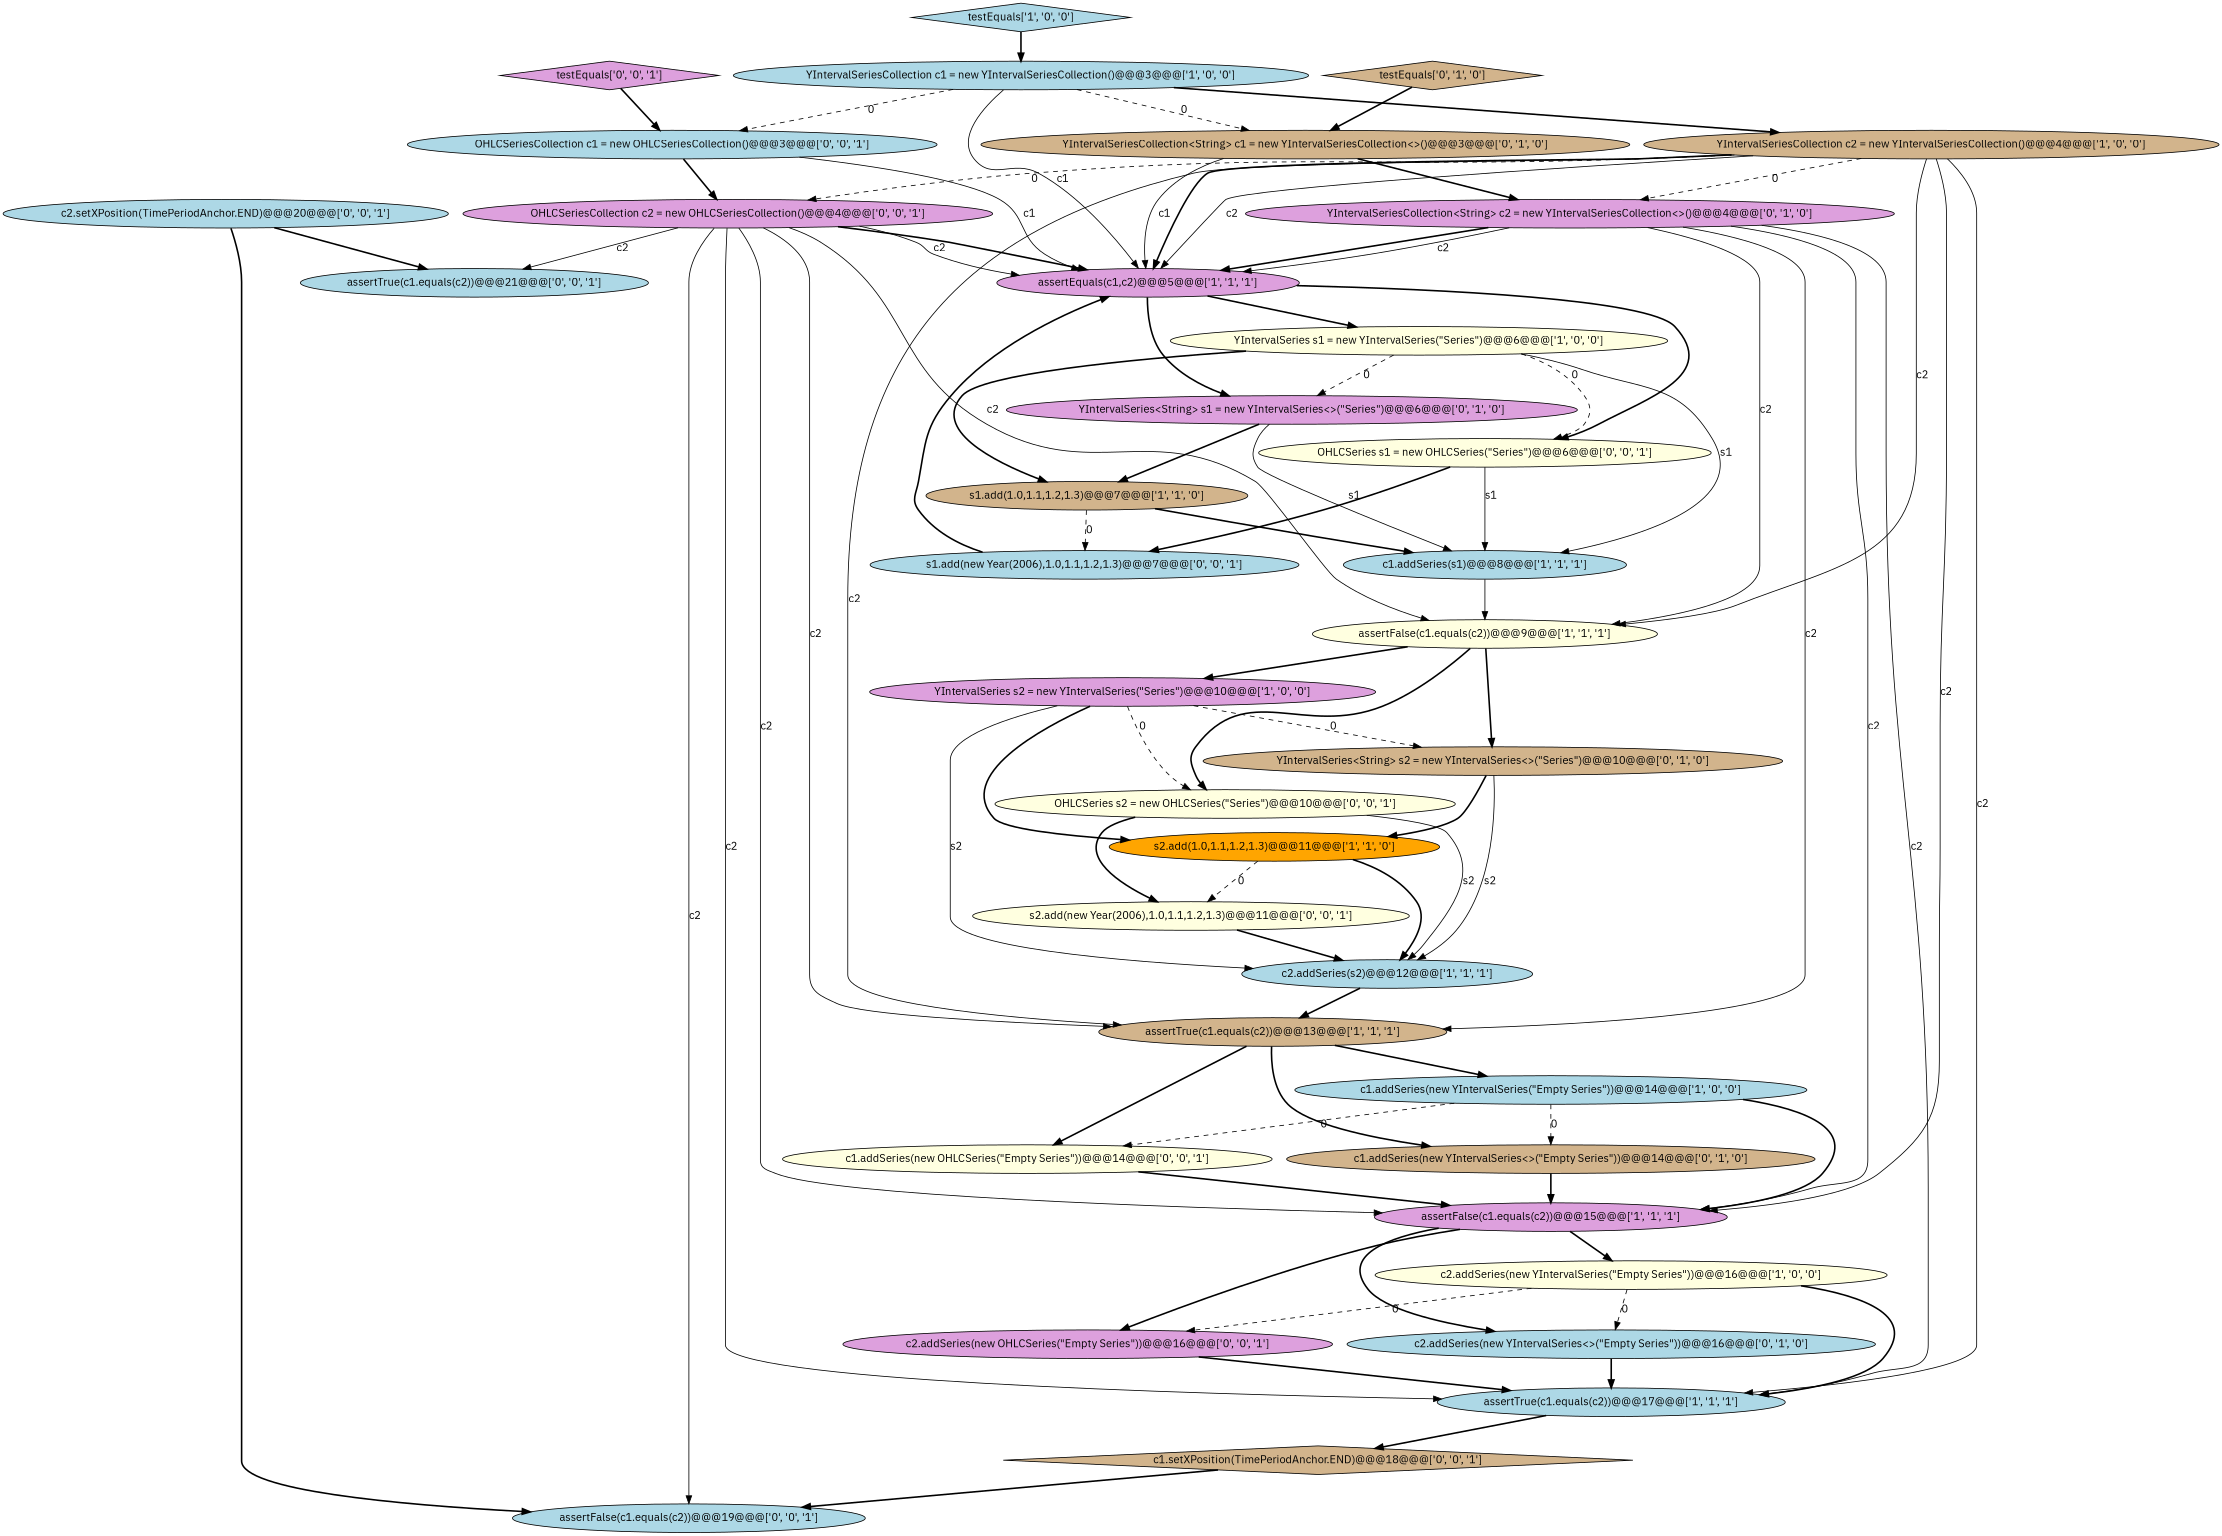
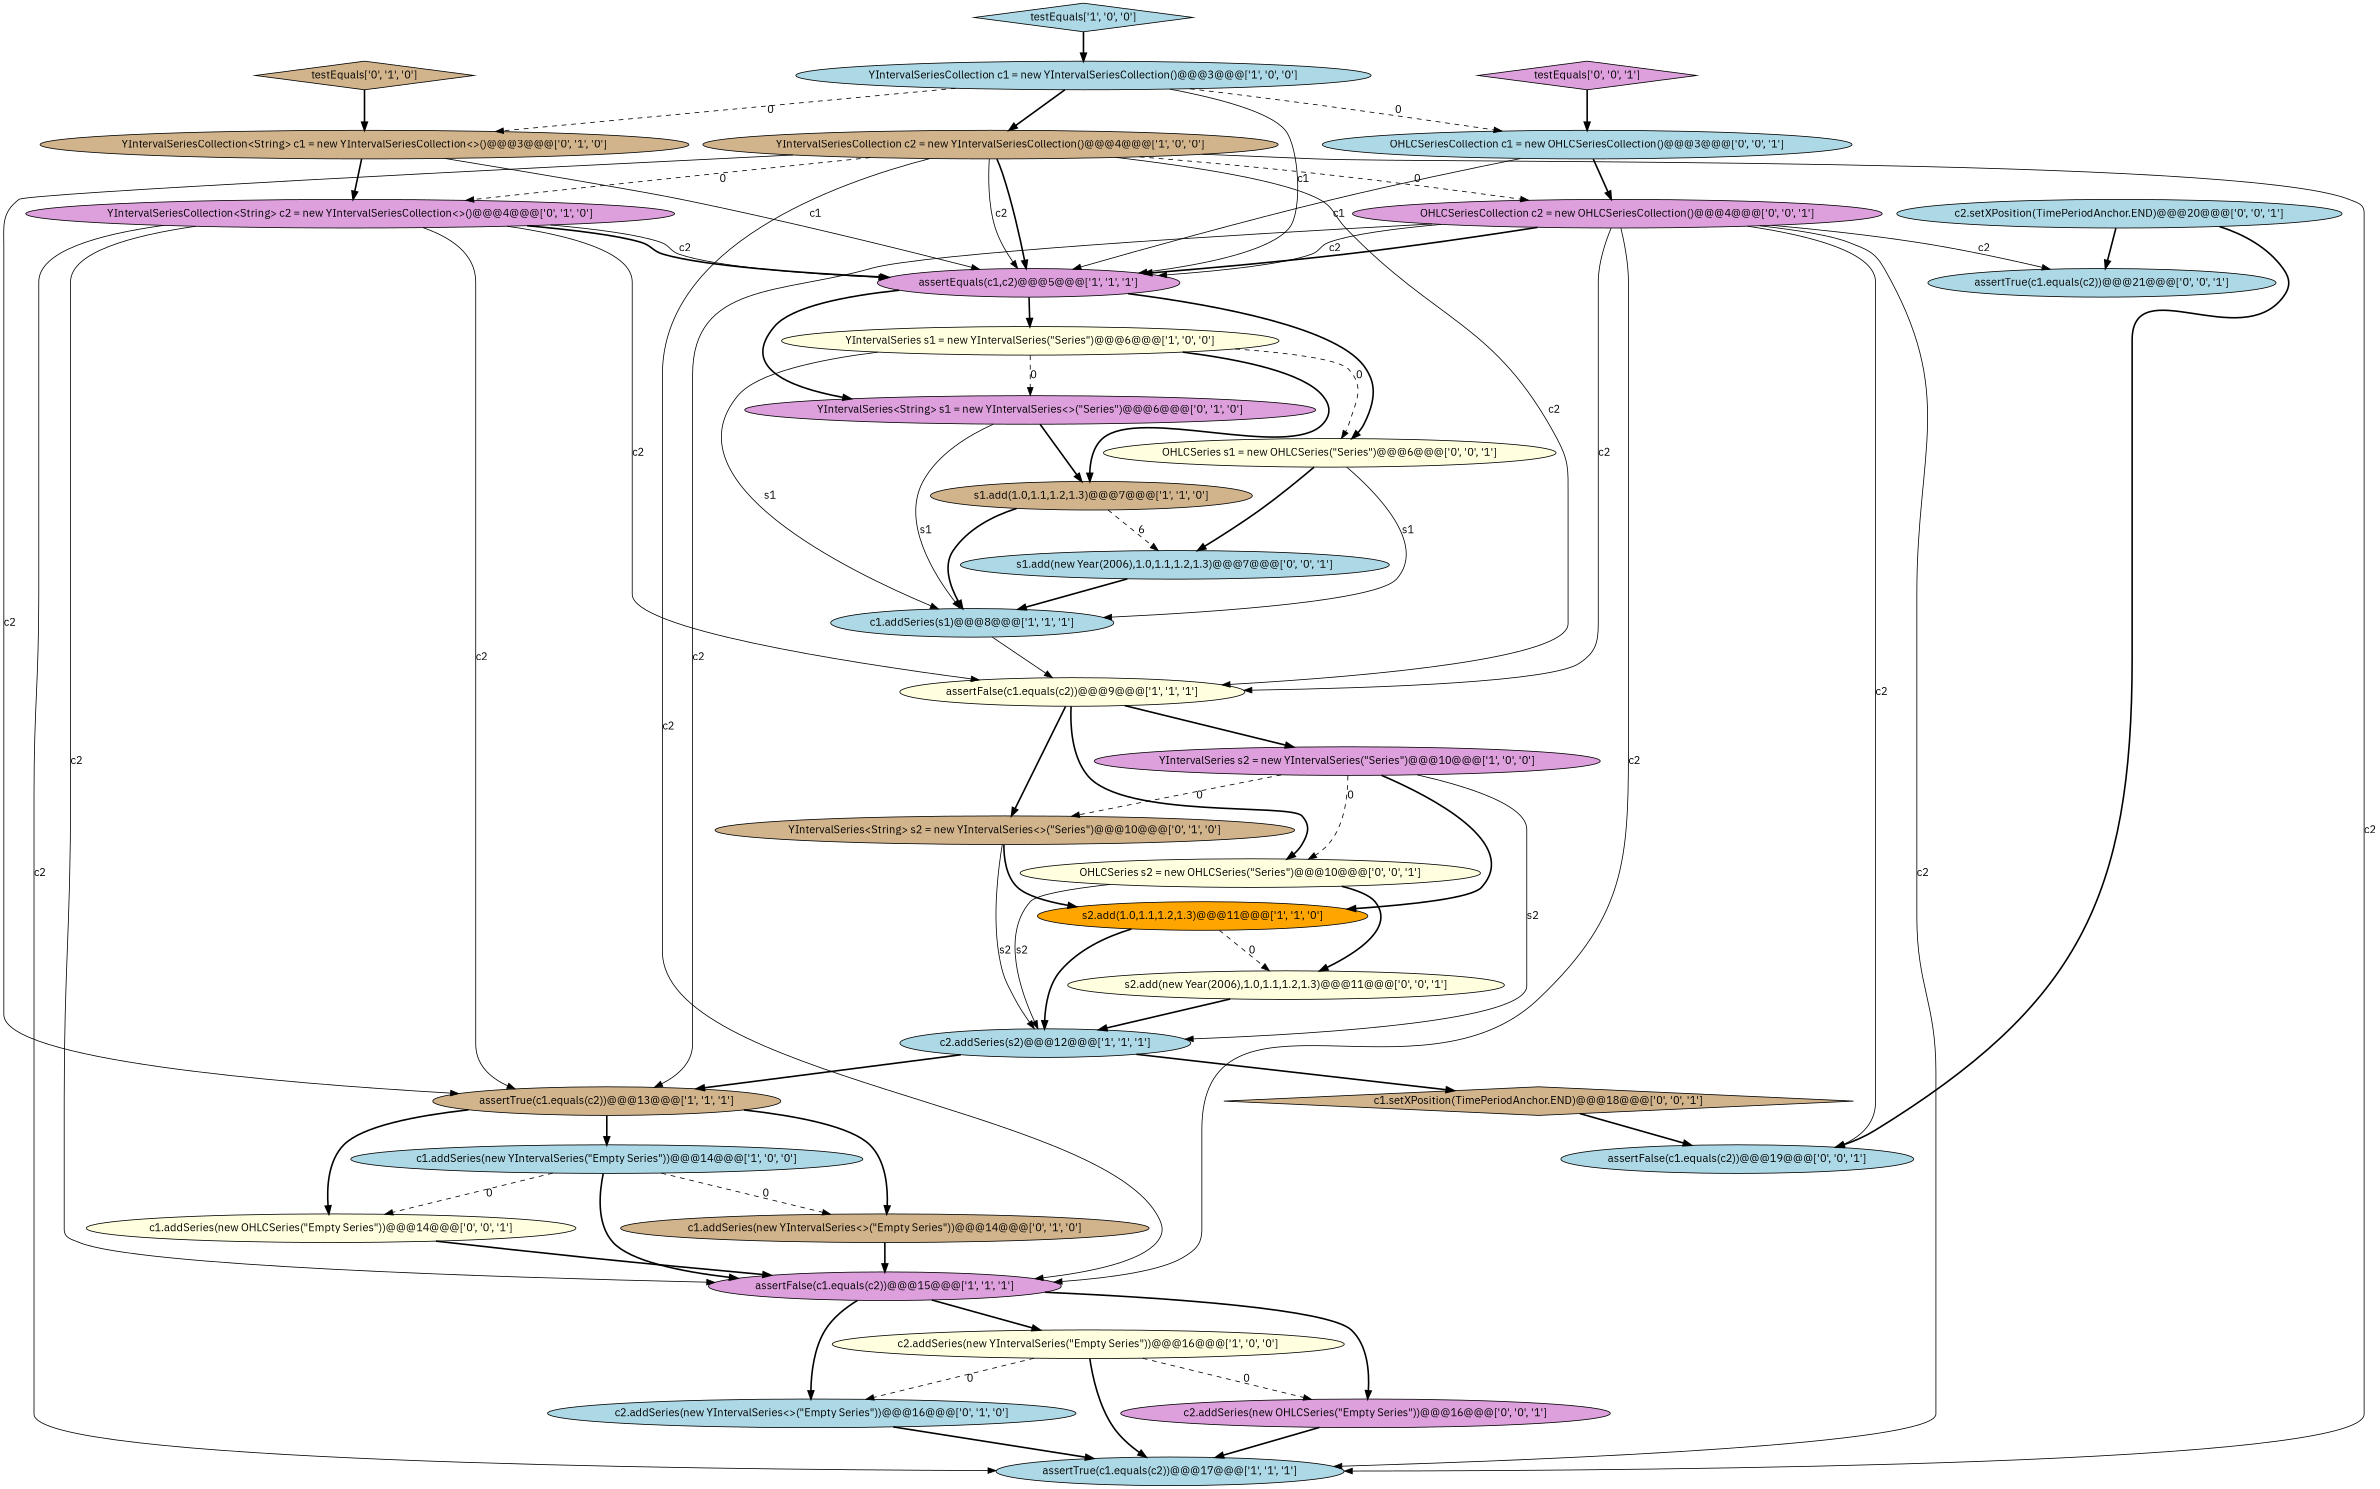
(944, 404) -> (1077, 593)
(1090, 530) -> (1142, 530)
(1465, 1431) -> (1291, 1072)
